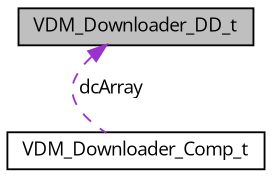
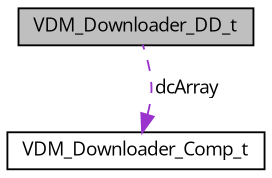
(74, 98) -> (151, 79)
